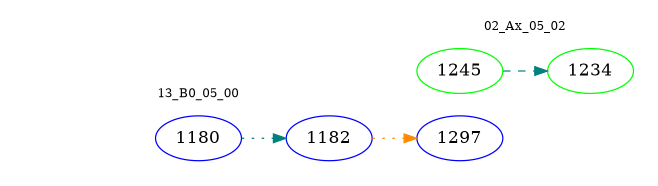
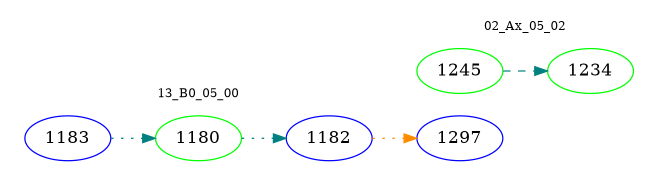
none -> (68, 138)
(199, 138) -> (199, 138)
